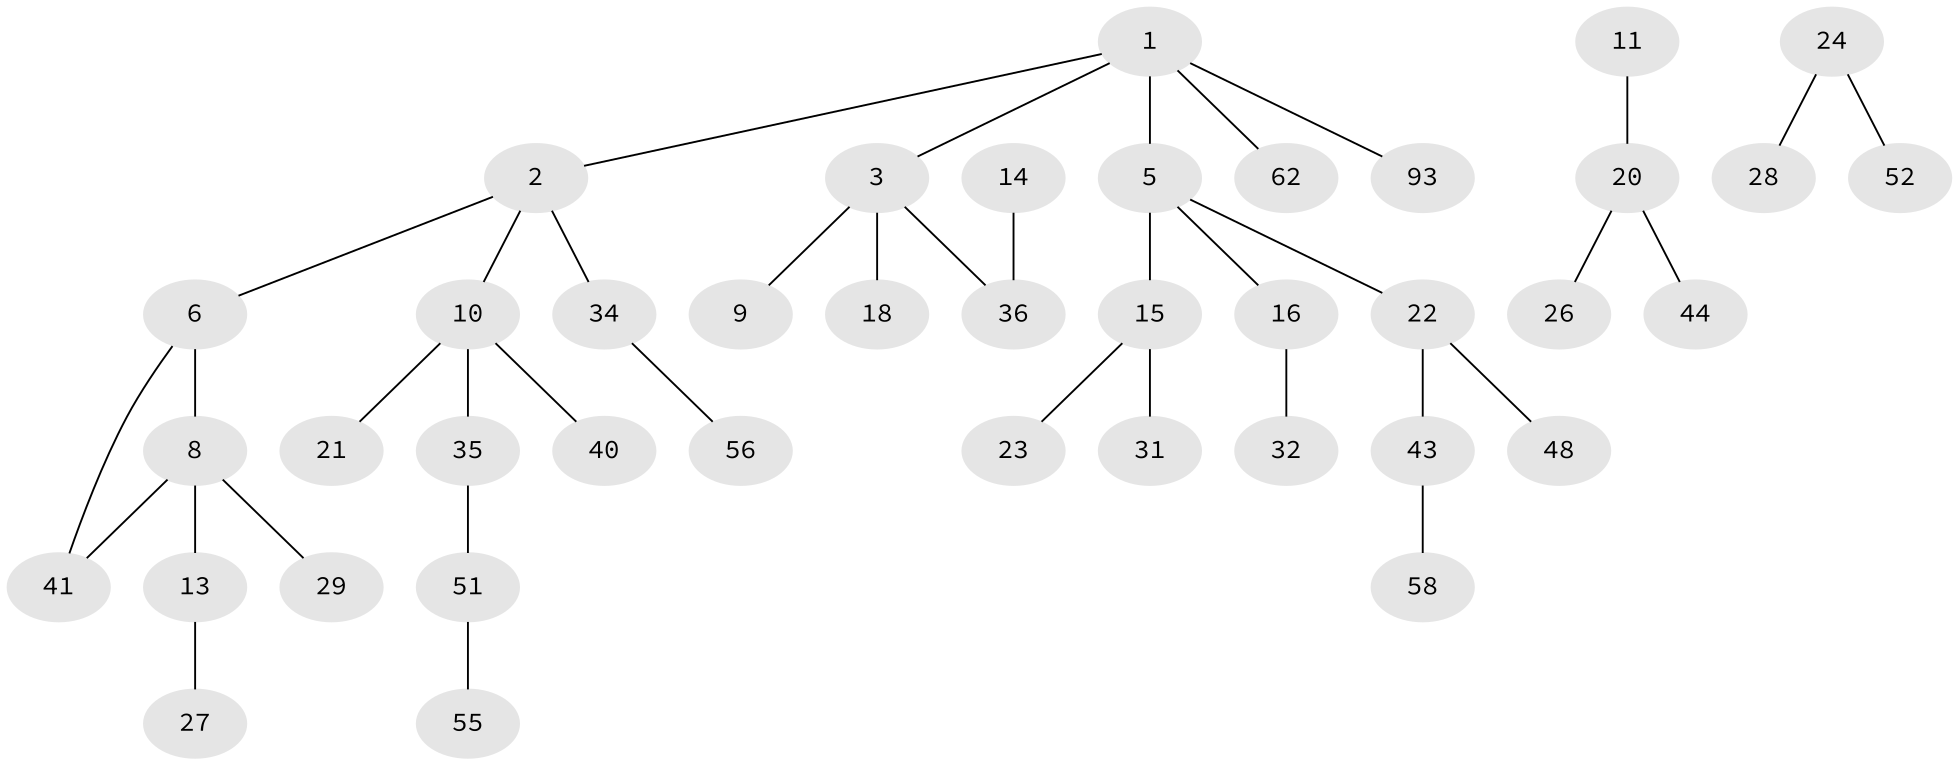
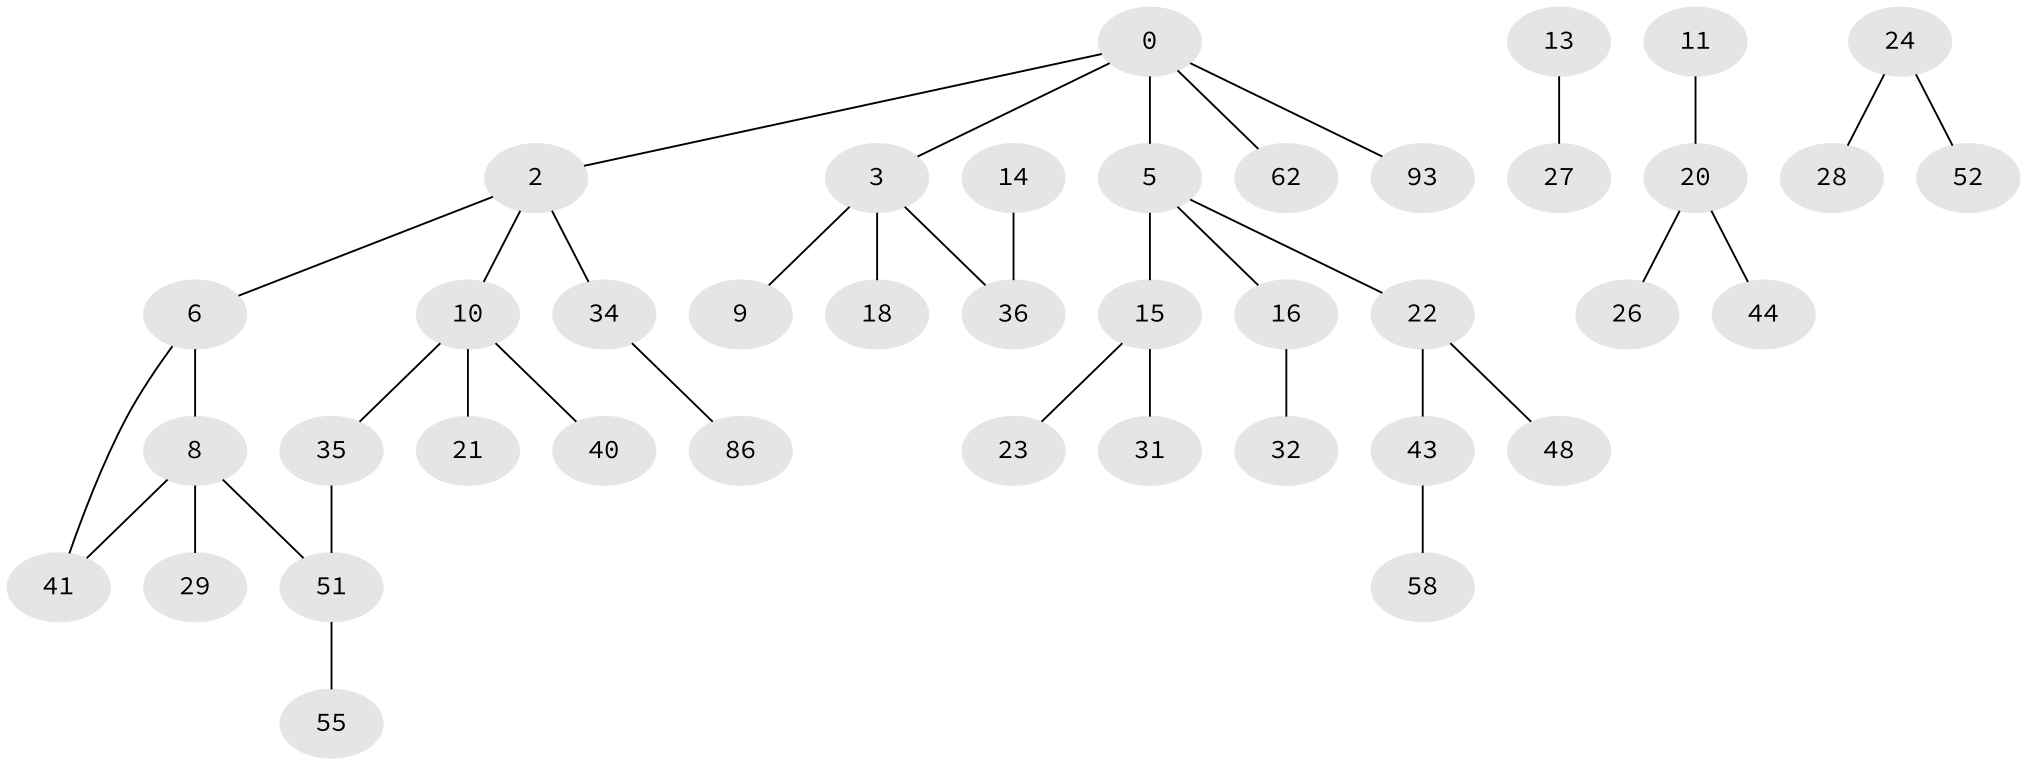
(1150, 42) -> (1150, 42)
(741, 451) -> (741, 451)
(195, 519) -> (263, 519)
